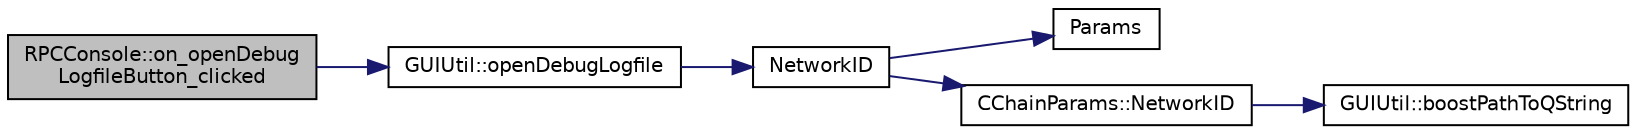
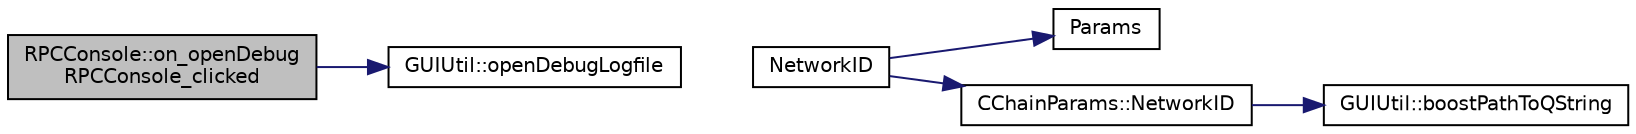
(162, 67) -> (162, 67)
(707, 67) -> none
